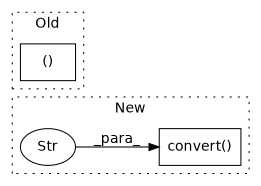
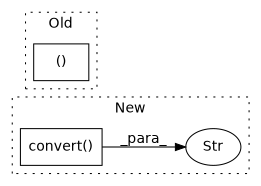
(112, 147) -> (139, 147)
